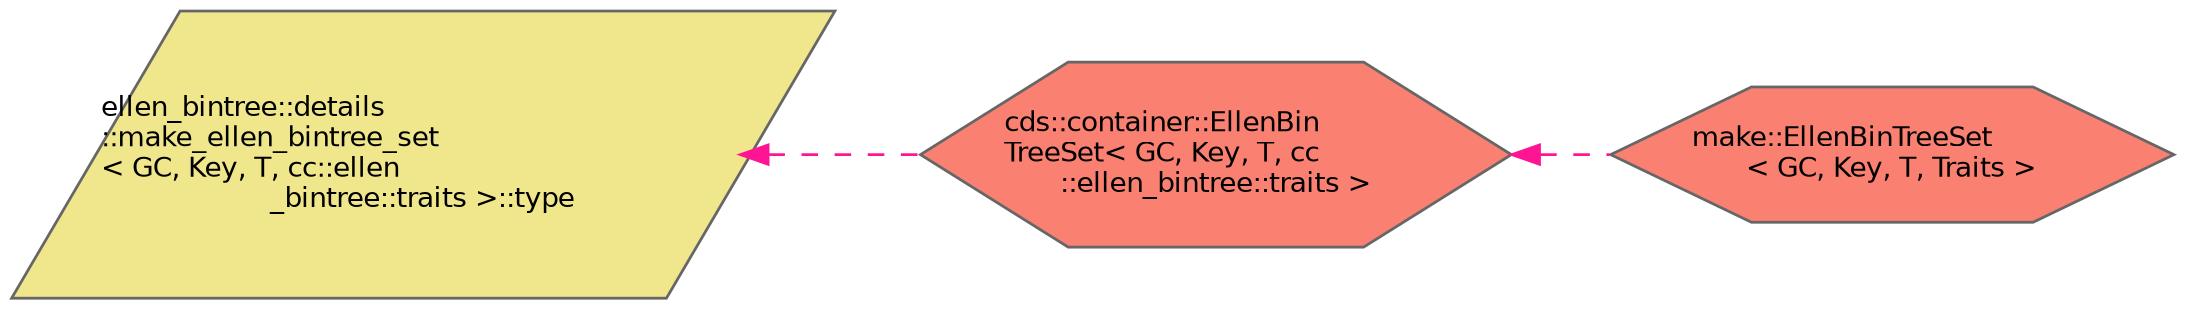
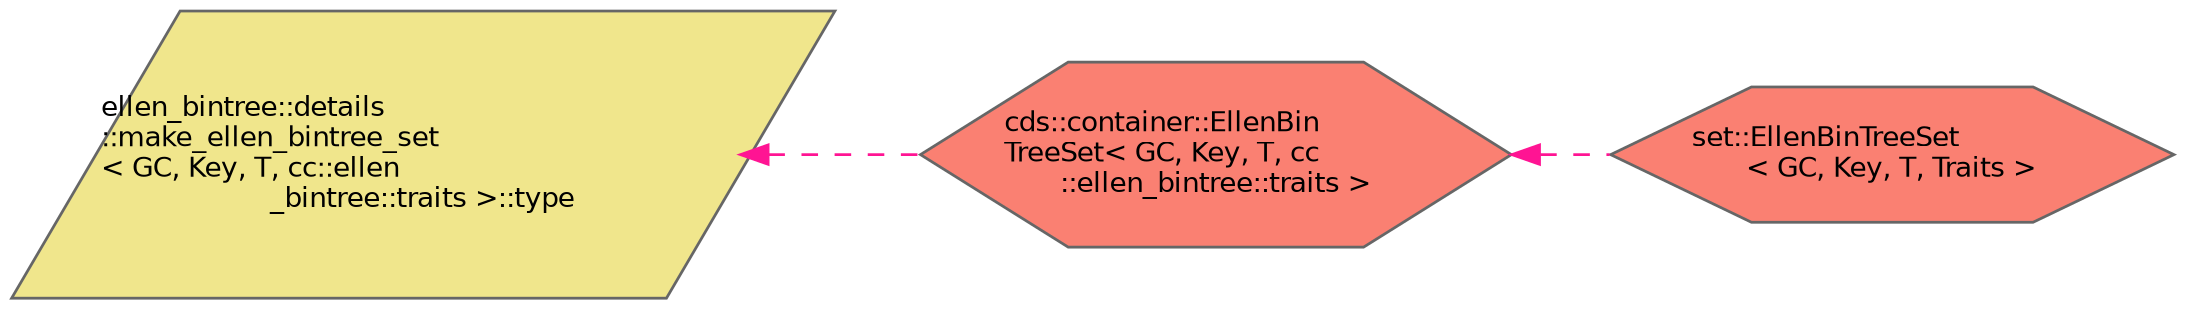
(1892, 155) -> (1892, 155)
